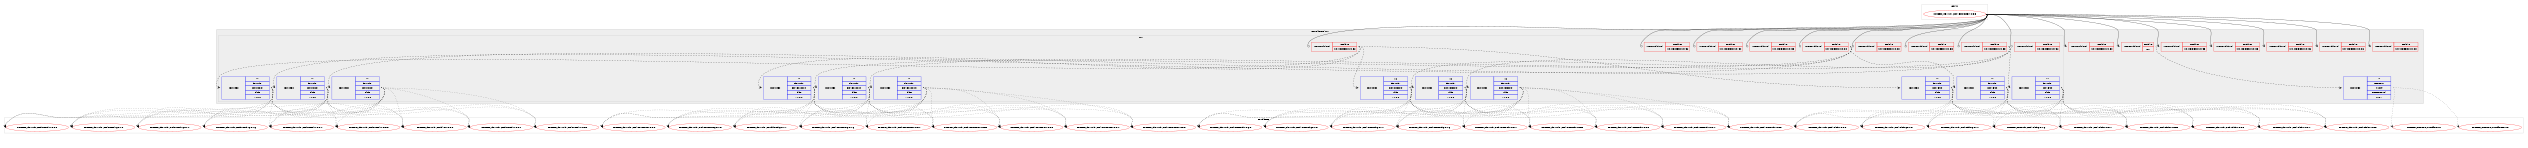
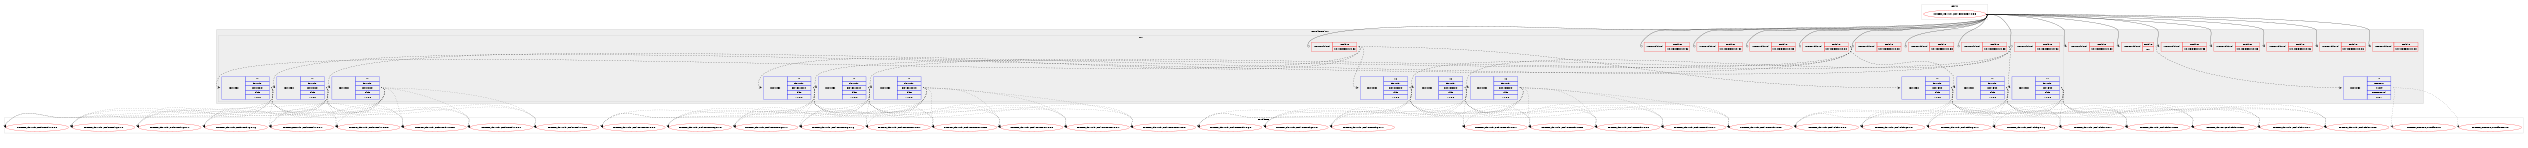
(302, 127) -> (302, 127)
(435, 127) -> (435, 127)
(767, 127) -> (767, 127)
(1430, 127) -> none
(2026, 127) -> (2026, 127)
(2225, 127) -> (2225, 127)
